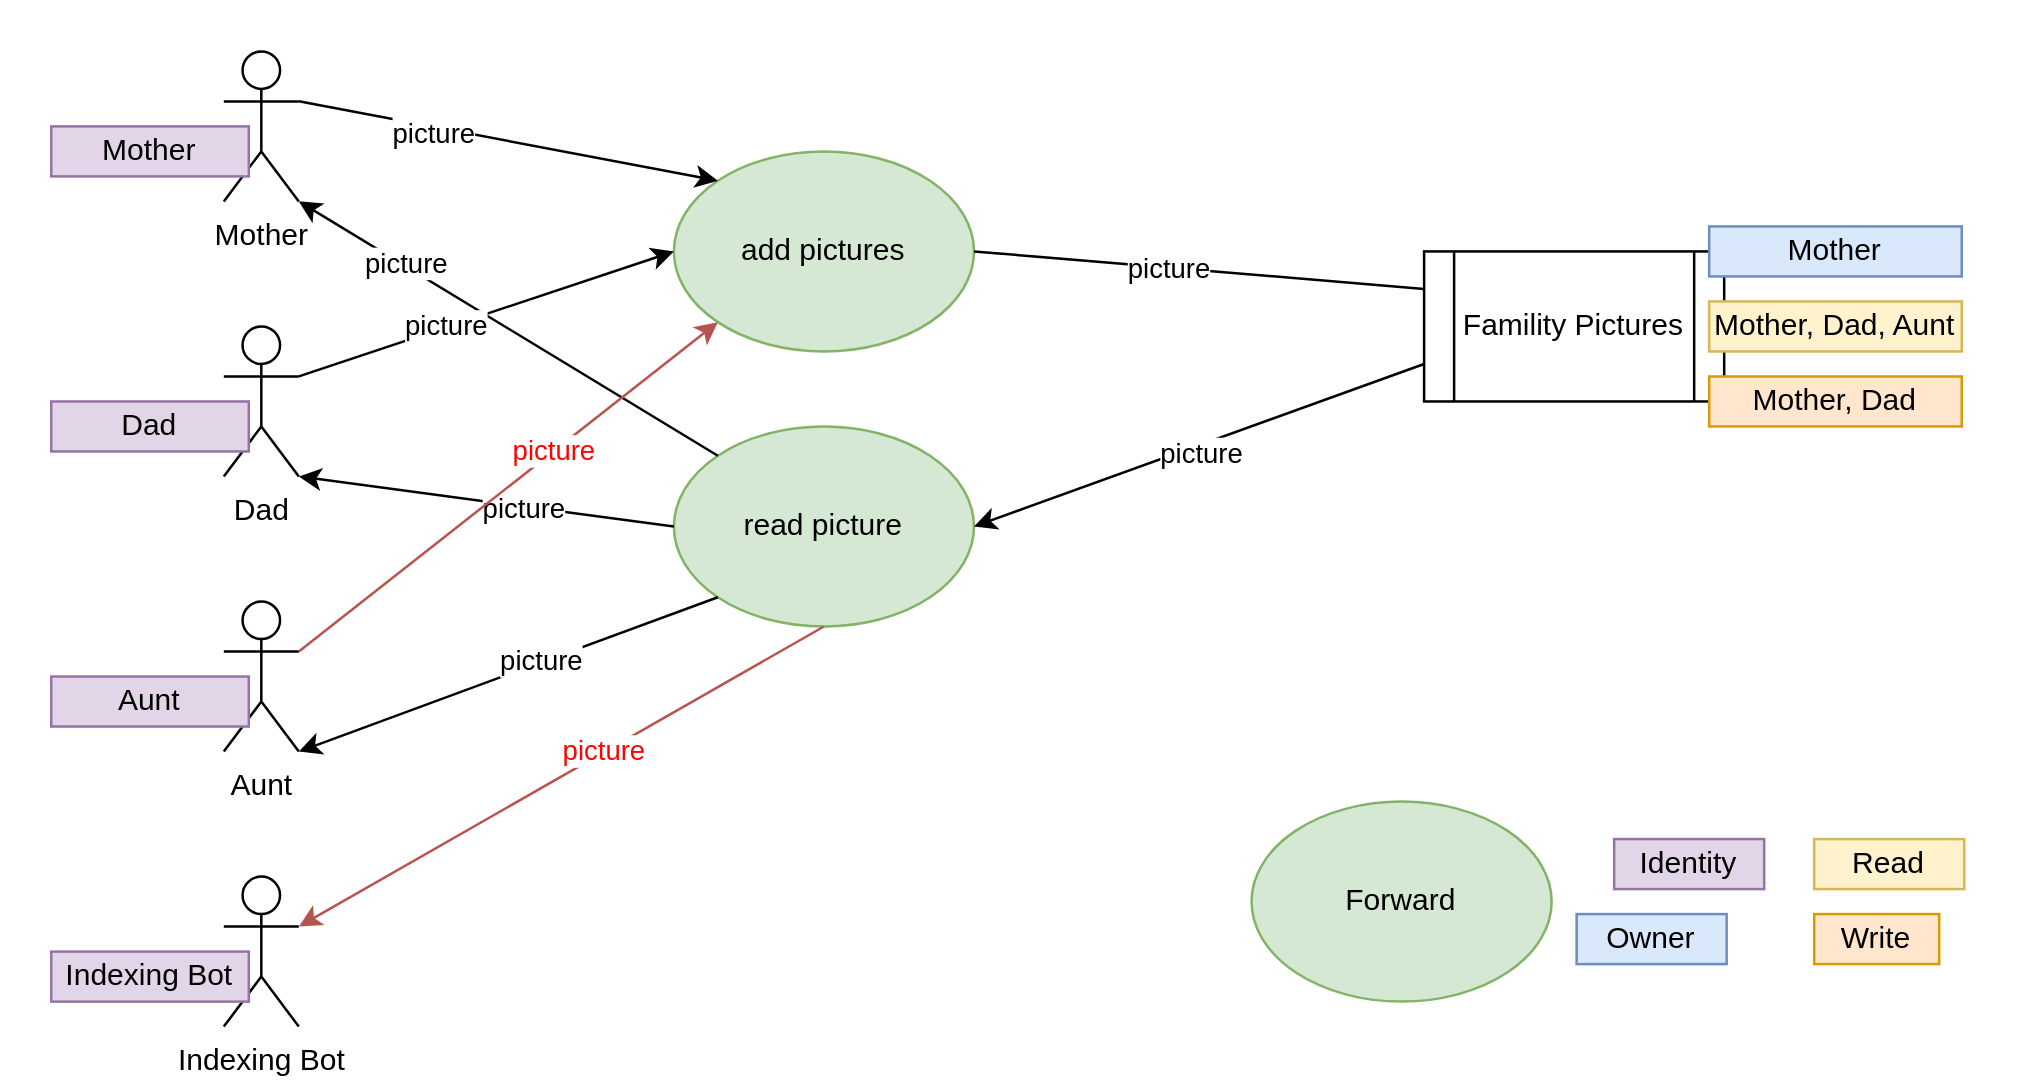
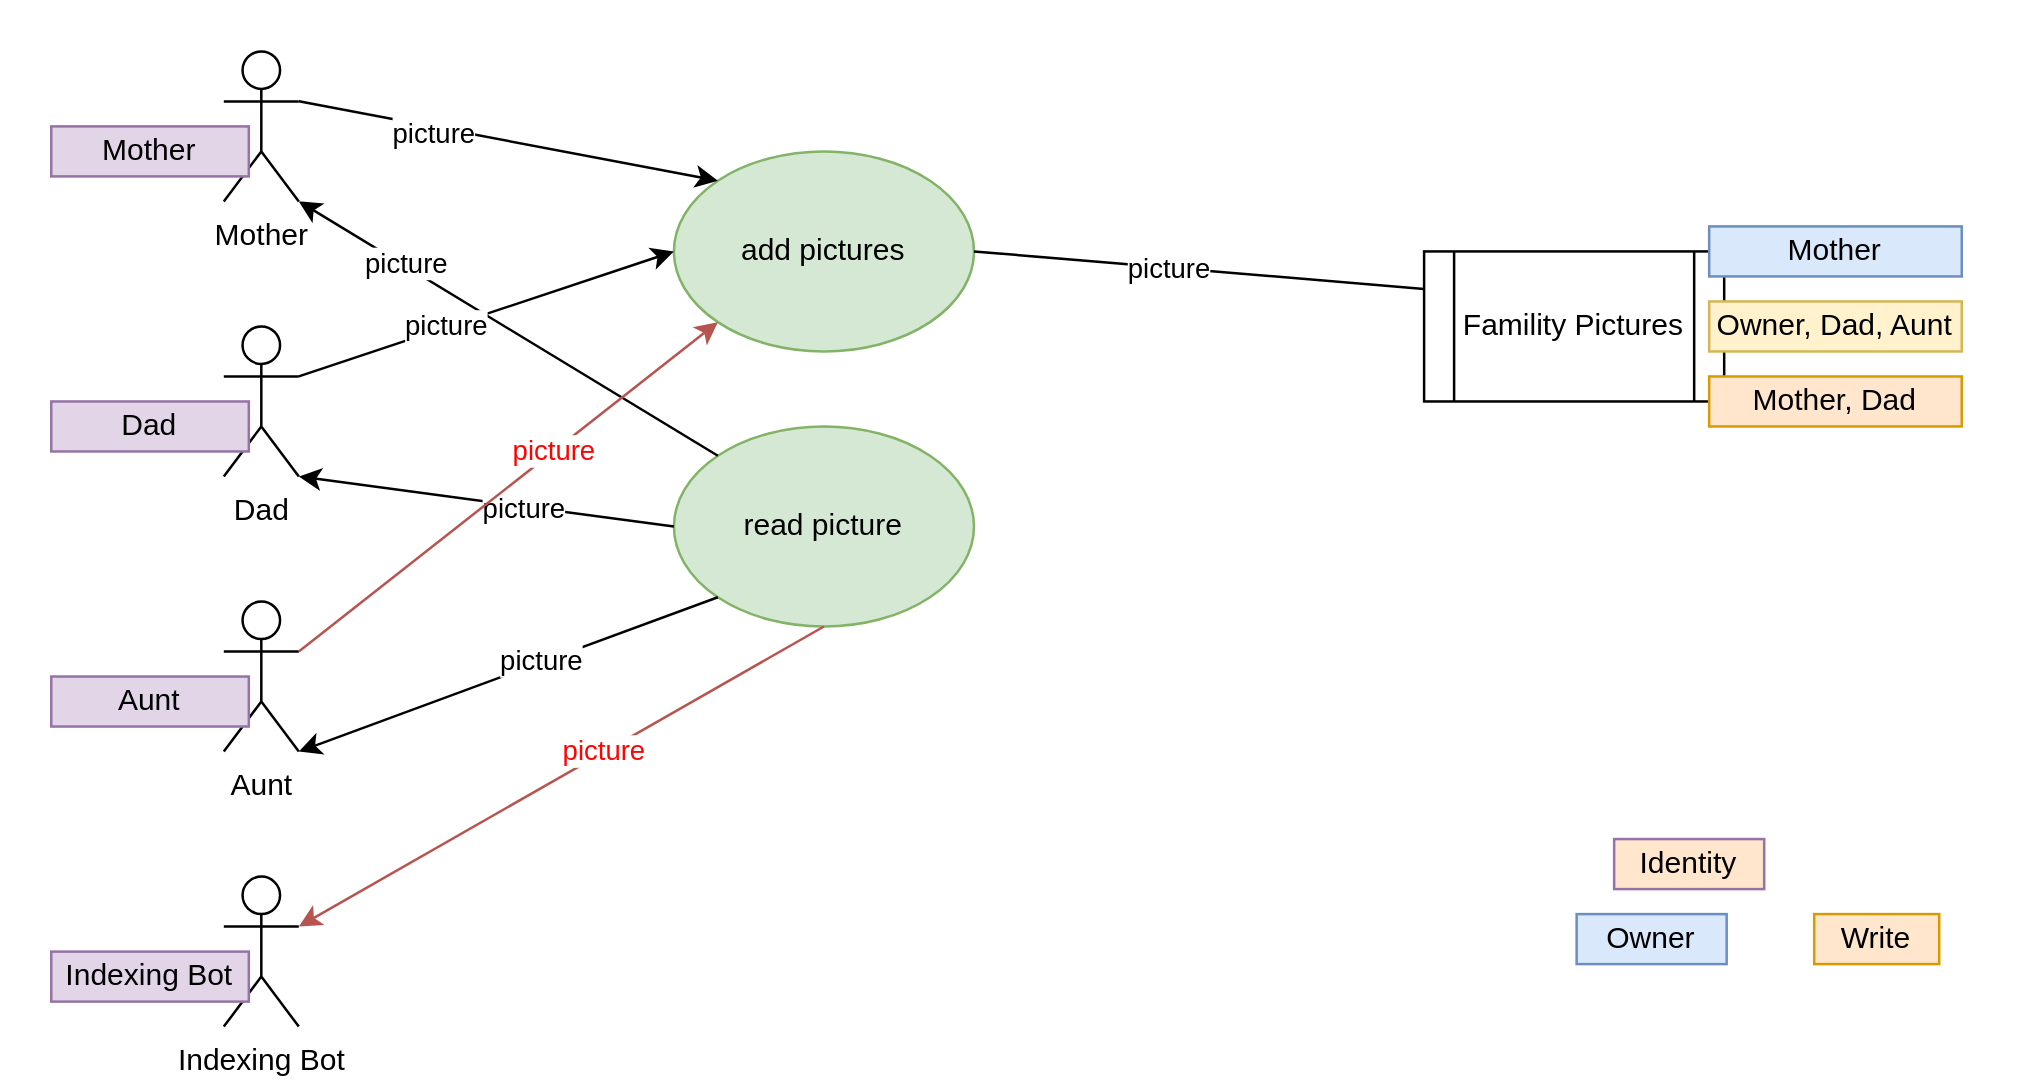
(1835, 326) -> (1835, 326)
(1095, 482) -> none
(1689, 864) -> (1689, 864)
(1889, 864) -> none
(1401, 901) -> none
